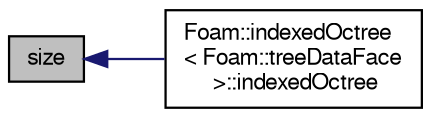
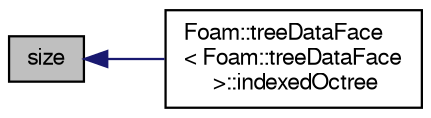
(294, 59) -> (294, 59)
